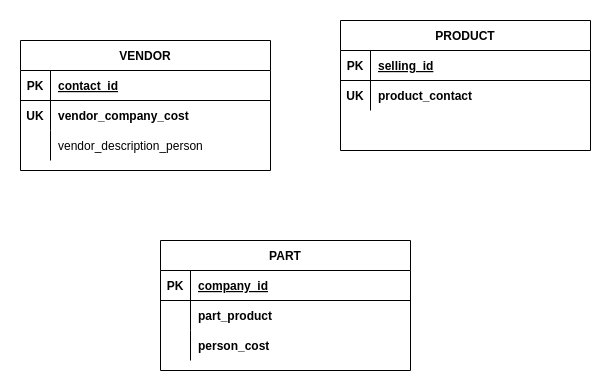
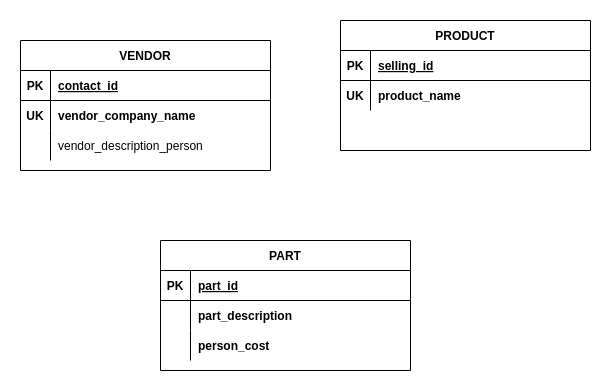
(428, 96) -> (418, 96)
(122, 116) -> (122, 116)
(230, 286) -> (220, 286)
(238, 316) -> (249, 316)
